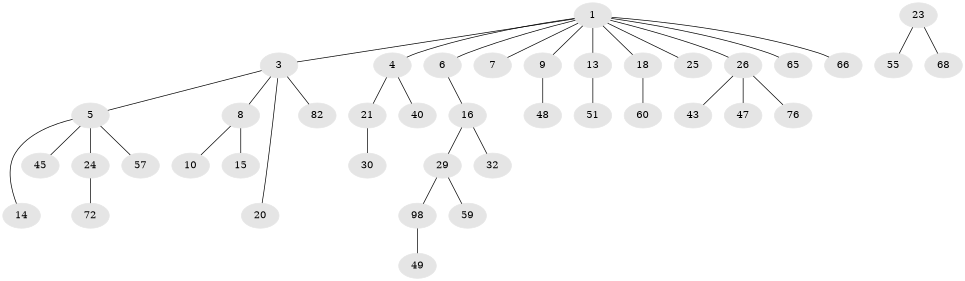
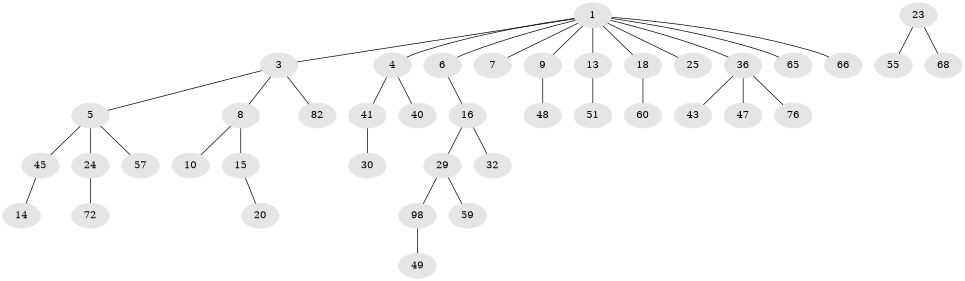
(743, 65) -> (743, 65)
(367, 116) -> (367, 116)
(271, 141) -> (251, 191)
(20, 147) -> (31, 191)
